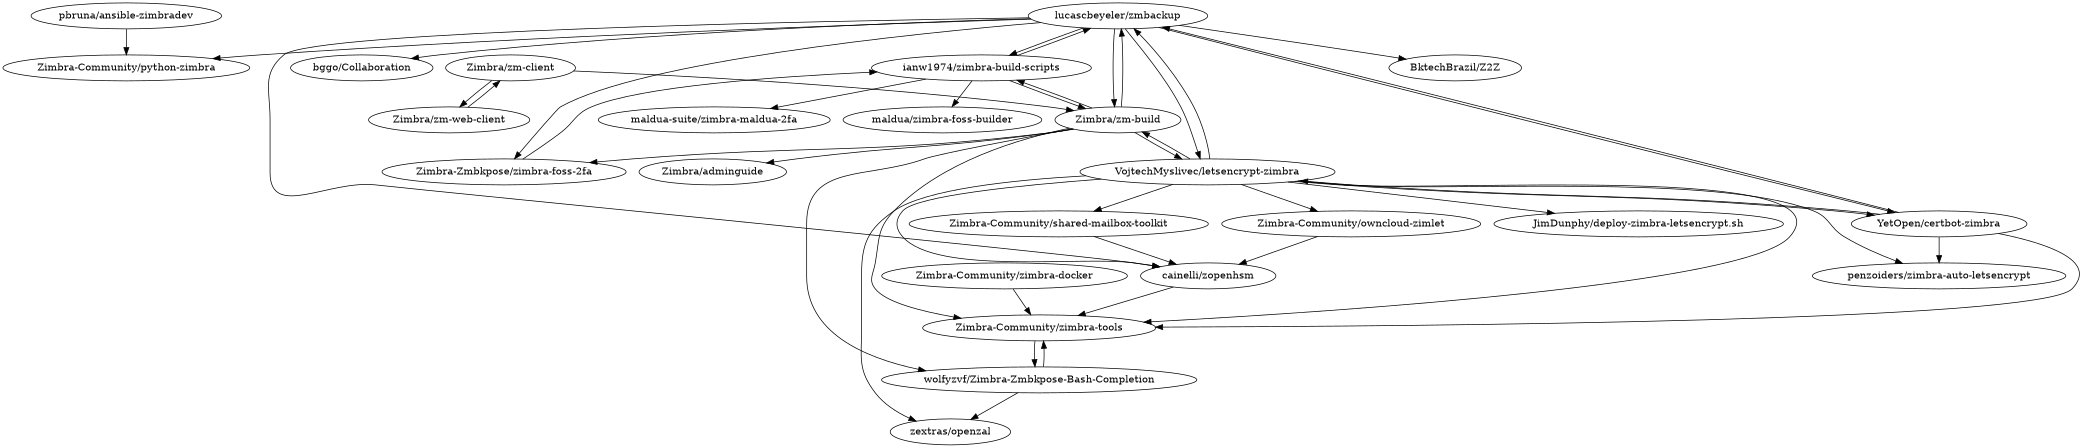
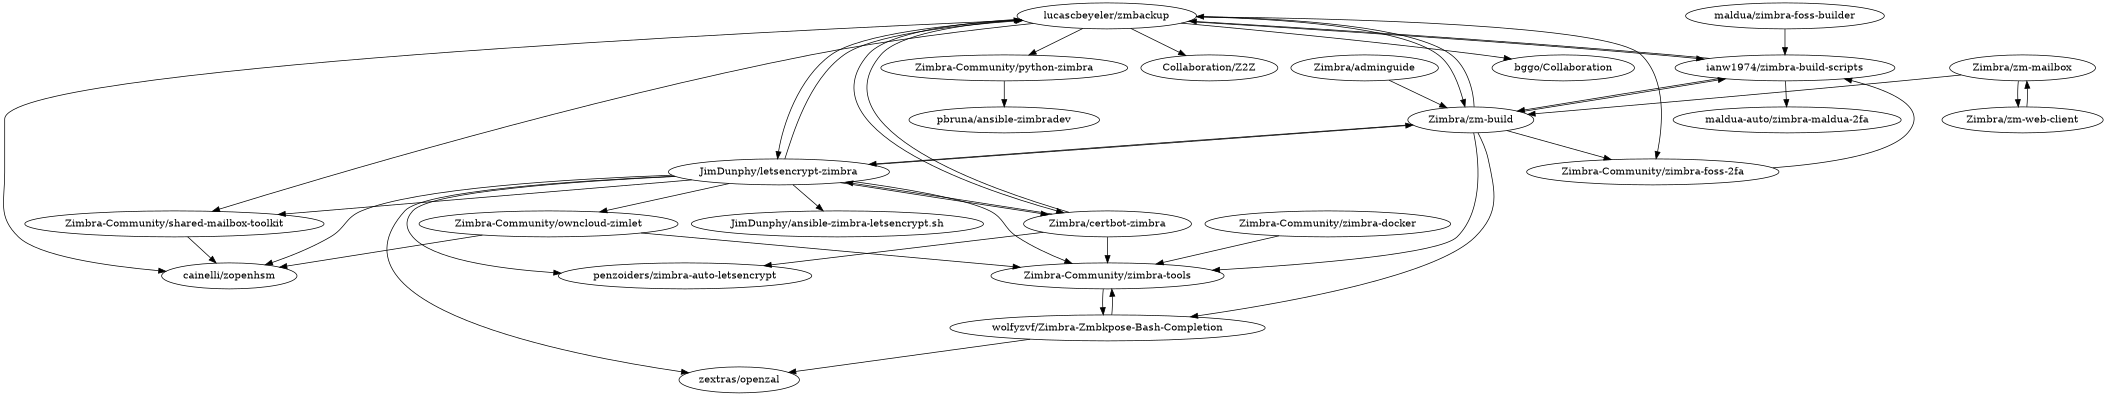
(126, 38) -> (1004, 90)
(511, 68) -> (2023, 68)
(1455, 68) -> (1209, 68)
(964, 91) -> (1785, 38)
none -> (622, 97)
(714, 120) -> (1787, 120)
(849, 153) -> (1415, 92)
(504, 172) -> (1653, 172)
(1207, 172) -> (779, 172)
(1639, 224) -> (837, 224)
(1939, 224) -> (1108, 224)
(1129, 300) -> (827, 250)
